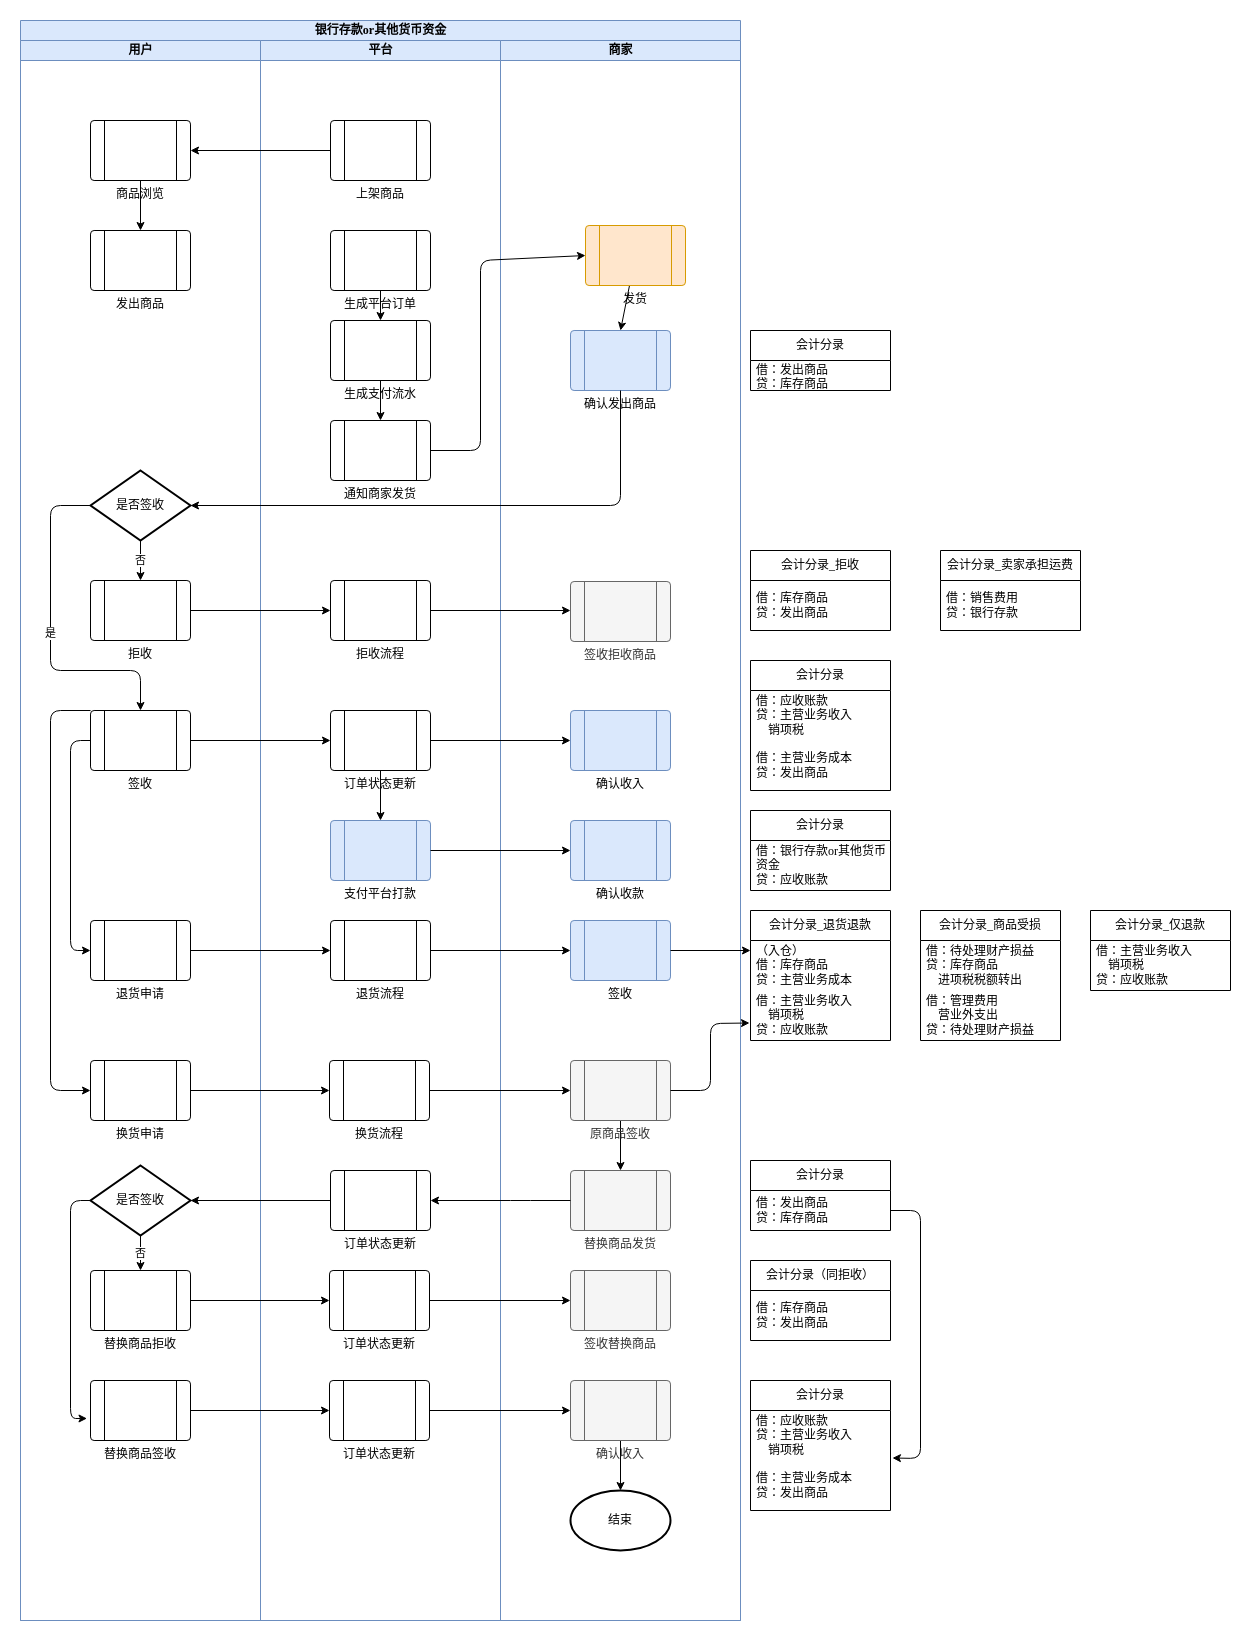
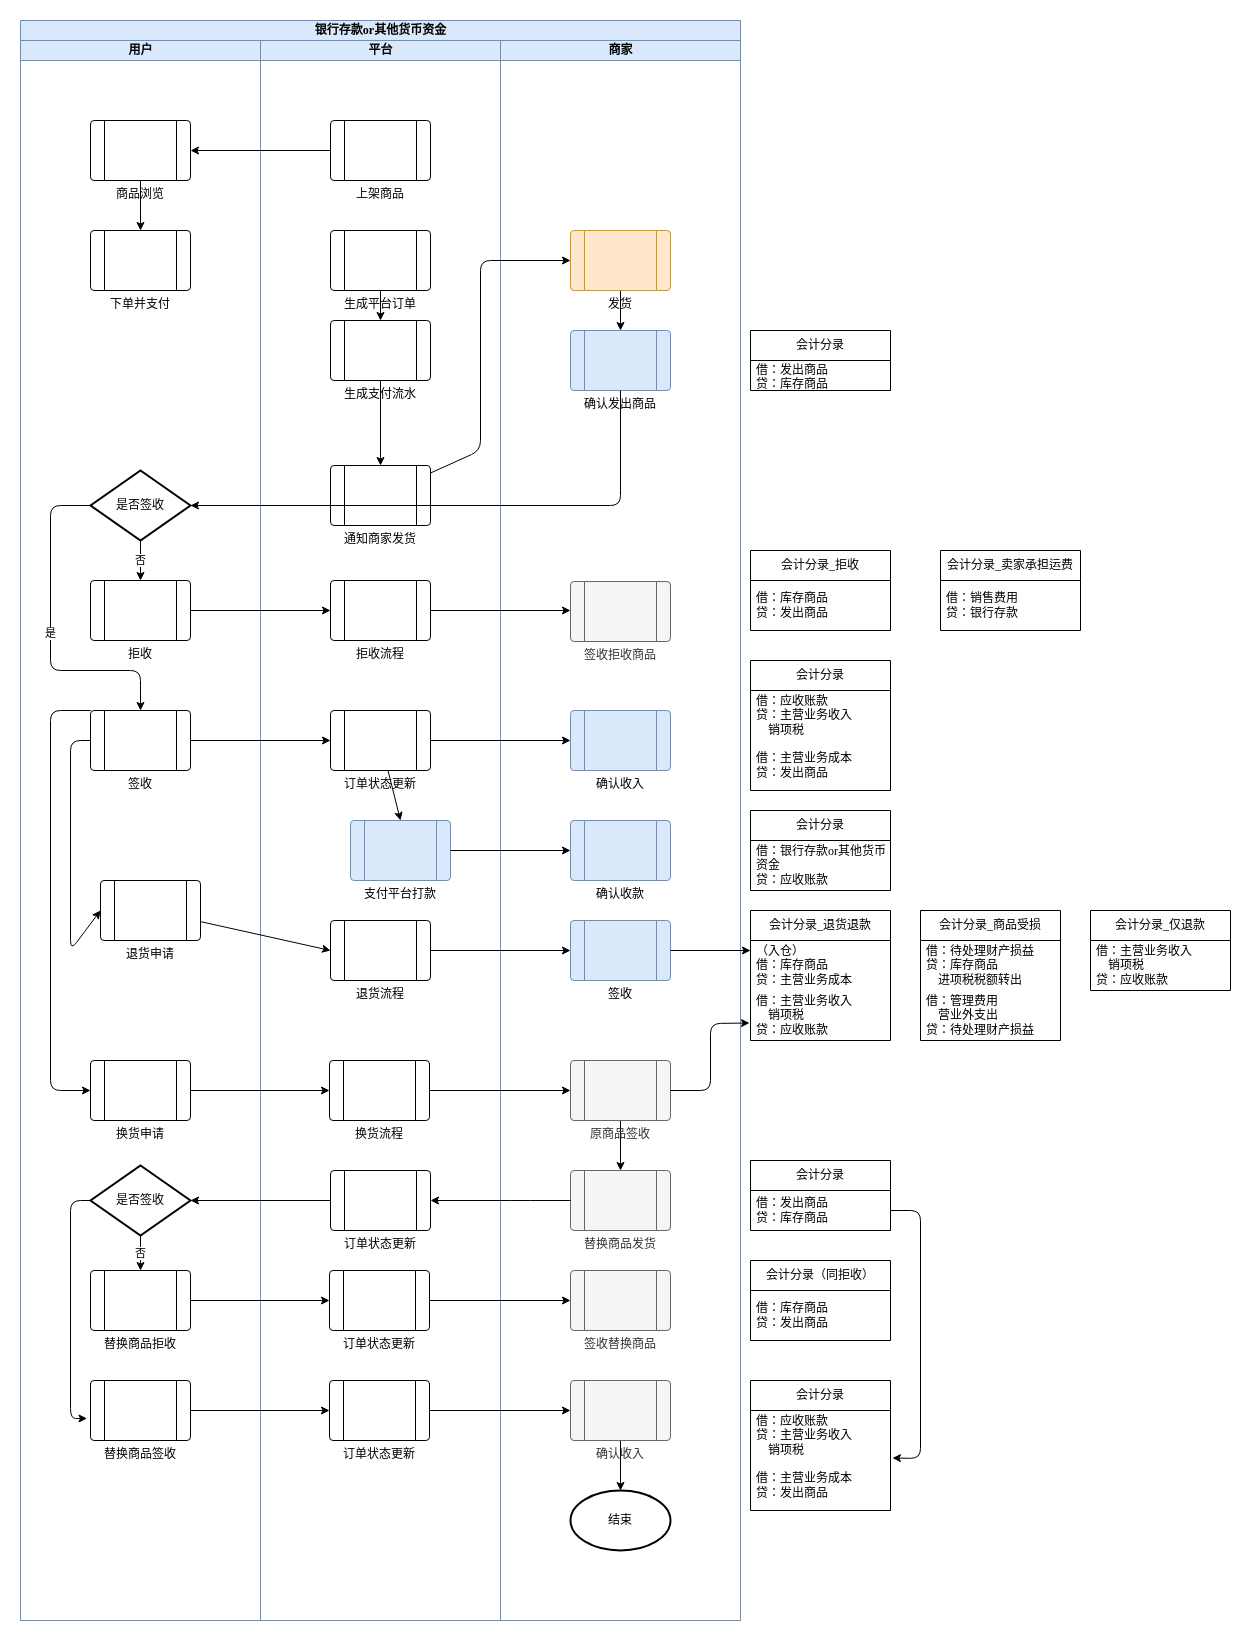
(636, 256) -> (621, 261)
(141, 305) -> (141, 305)
(381, 451) -> (381, 496)
(381, 851) -> (401, 851)
(141, 951) -> (151, 911)
